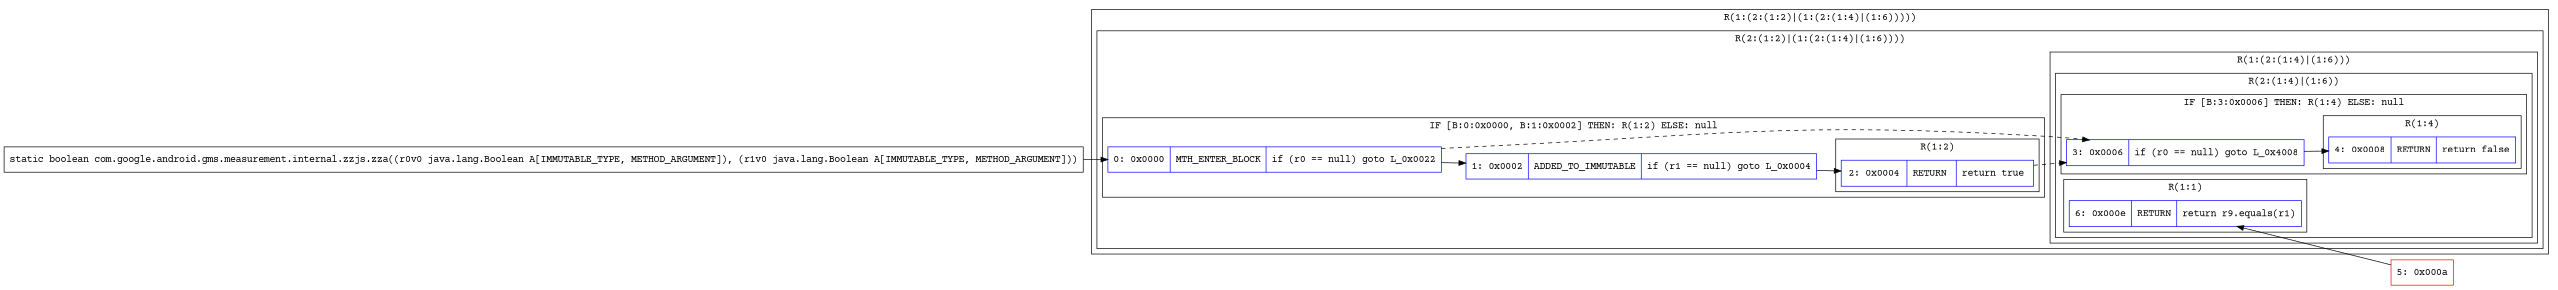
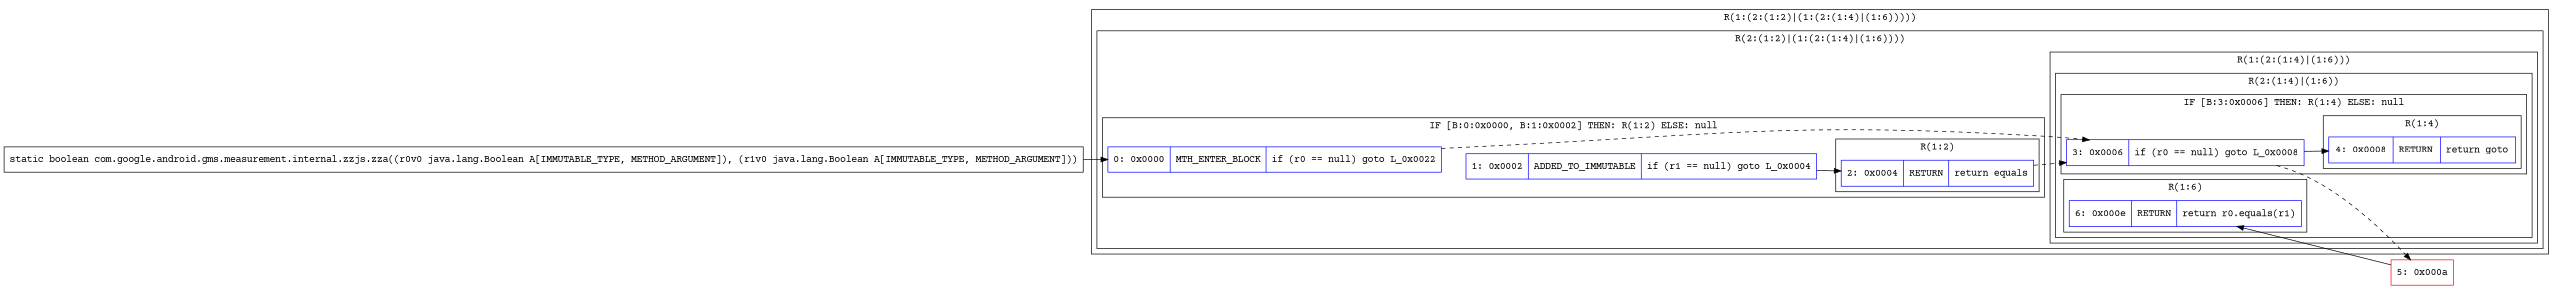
(2476, 150) -> (2477, 150)
(2216, 152) -> (2216, 152)
(1450, 163) -> none
(1993, 173) -> (1991, 173)
(2185, 187) -> (2185, 187)
none -> (2347, 201)
(2239, 213) -> (2239, 213)
